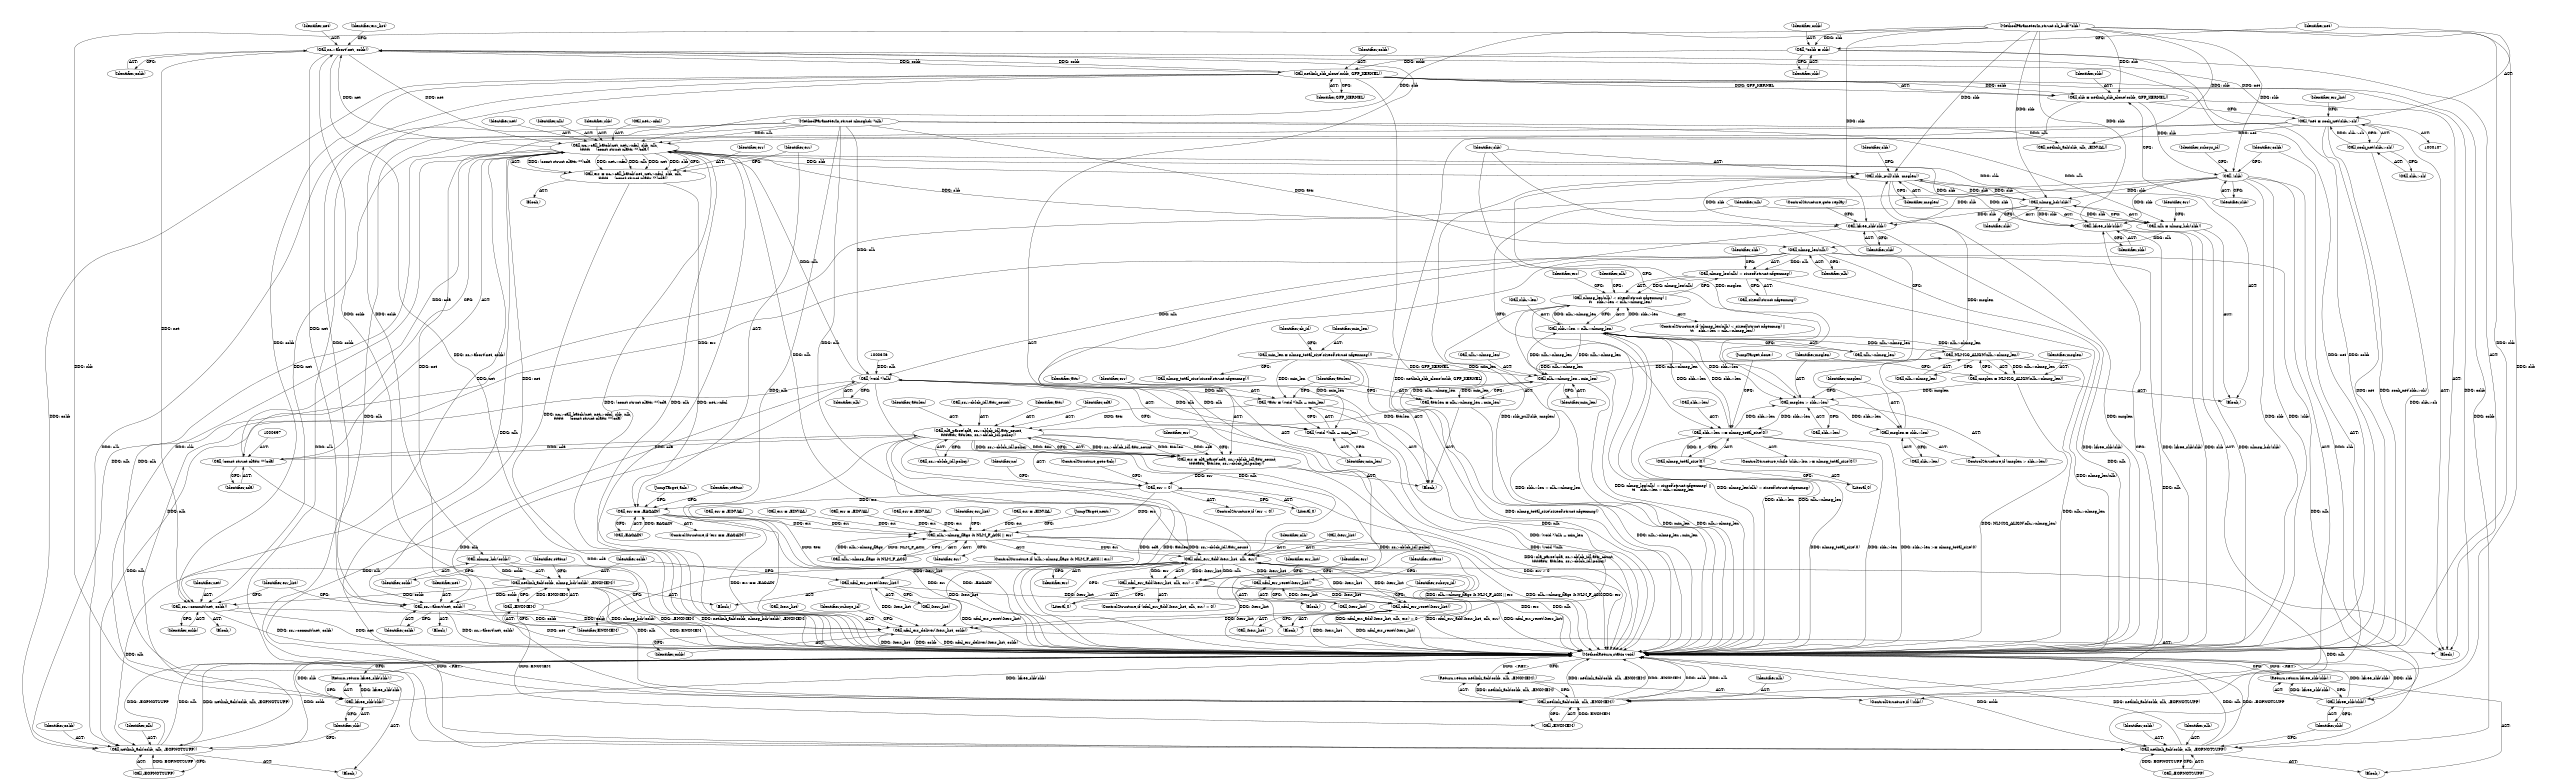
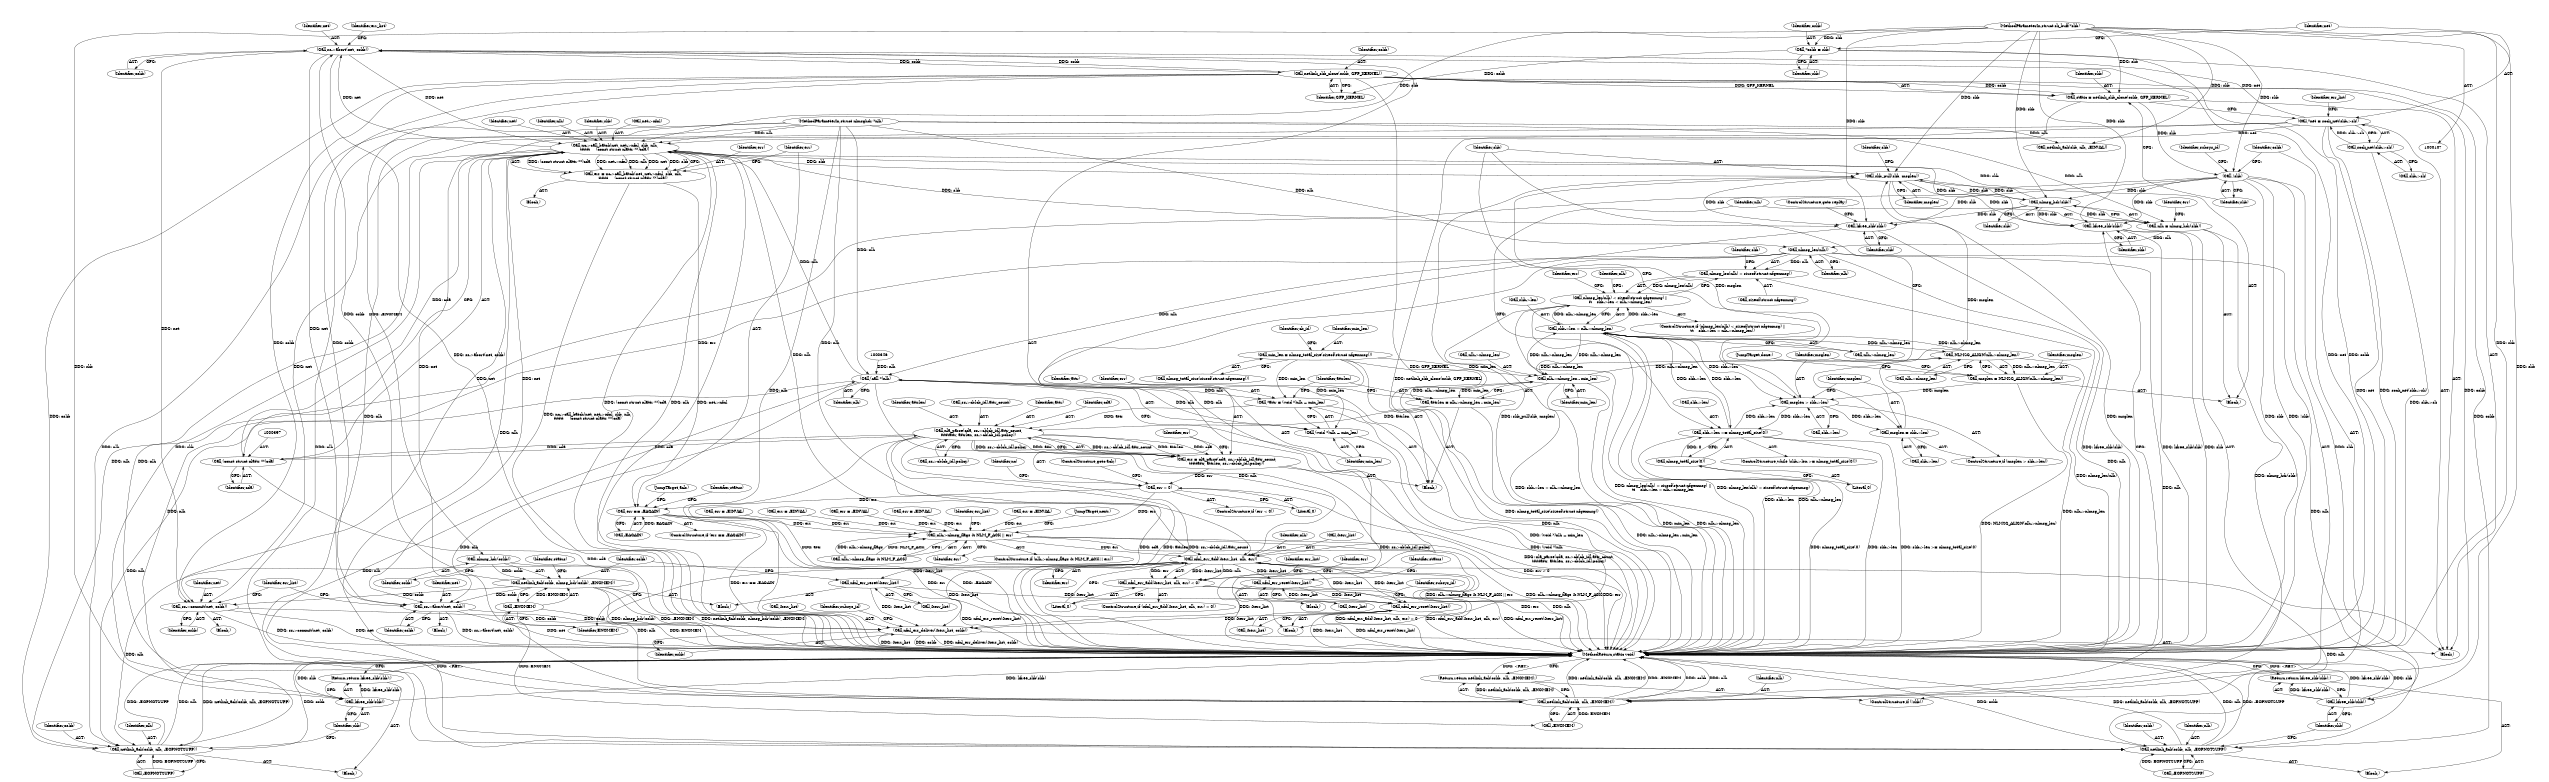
(1572, 52) -> (1592, 59)
(2118, 98) -> (2118, 98)
(2399, 127) -> (2327, 37)
(1304, 191) -> (1304, 191)
(1750, 287) -> none
(386, 315) -> (386, 315)
none -> (1235, 364)
(875, 379) -> (875, 379)
(1743, 393) -> (1870, 368)
(2246, 623) -> (2158, 674)
